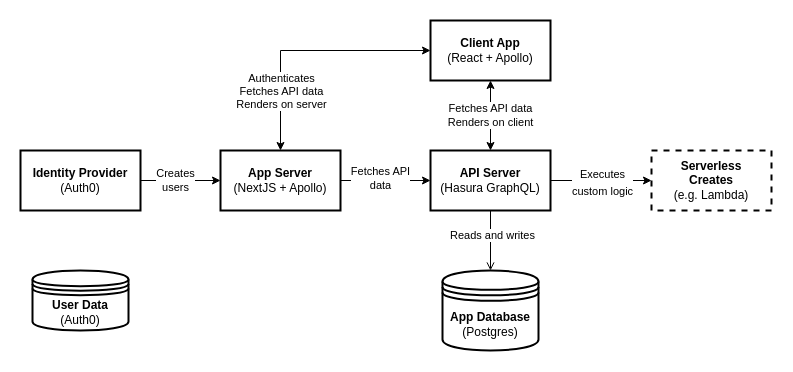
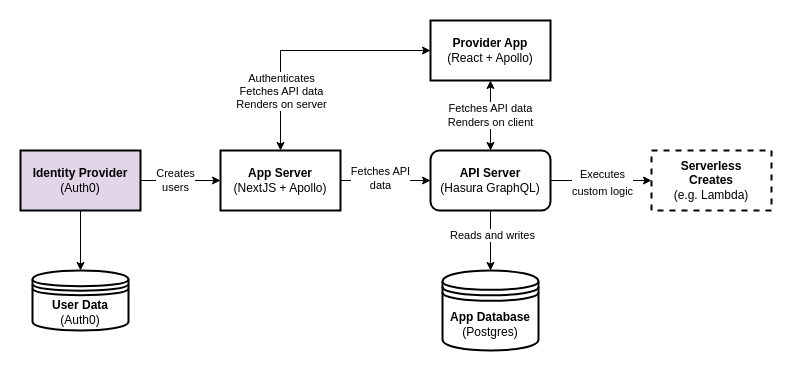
(491, 51) -> (491, 51)
(81, 181) -> (81, 181)
(491, 181) -> (491, 181)
none -> (81, 237)
(491, 264) -> (491, 262)
